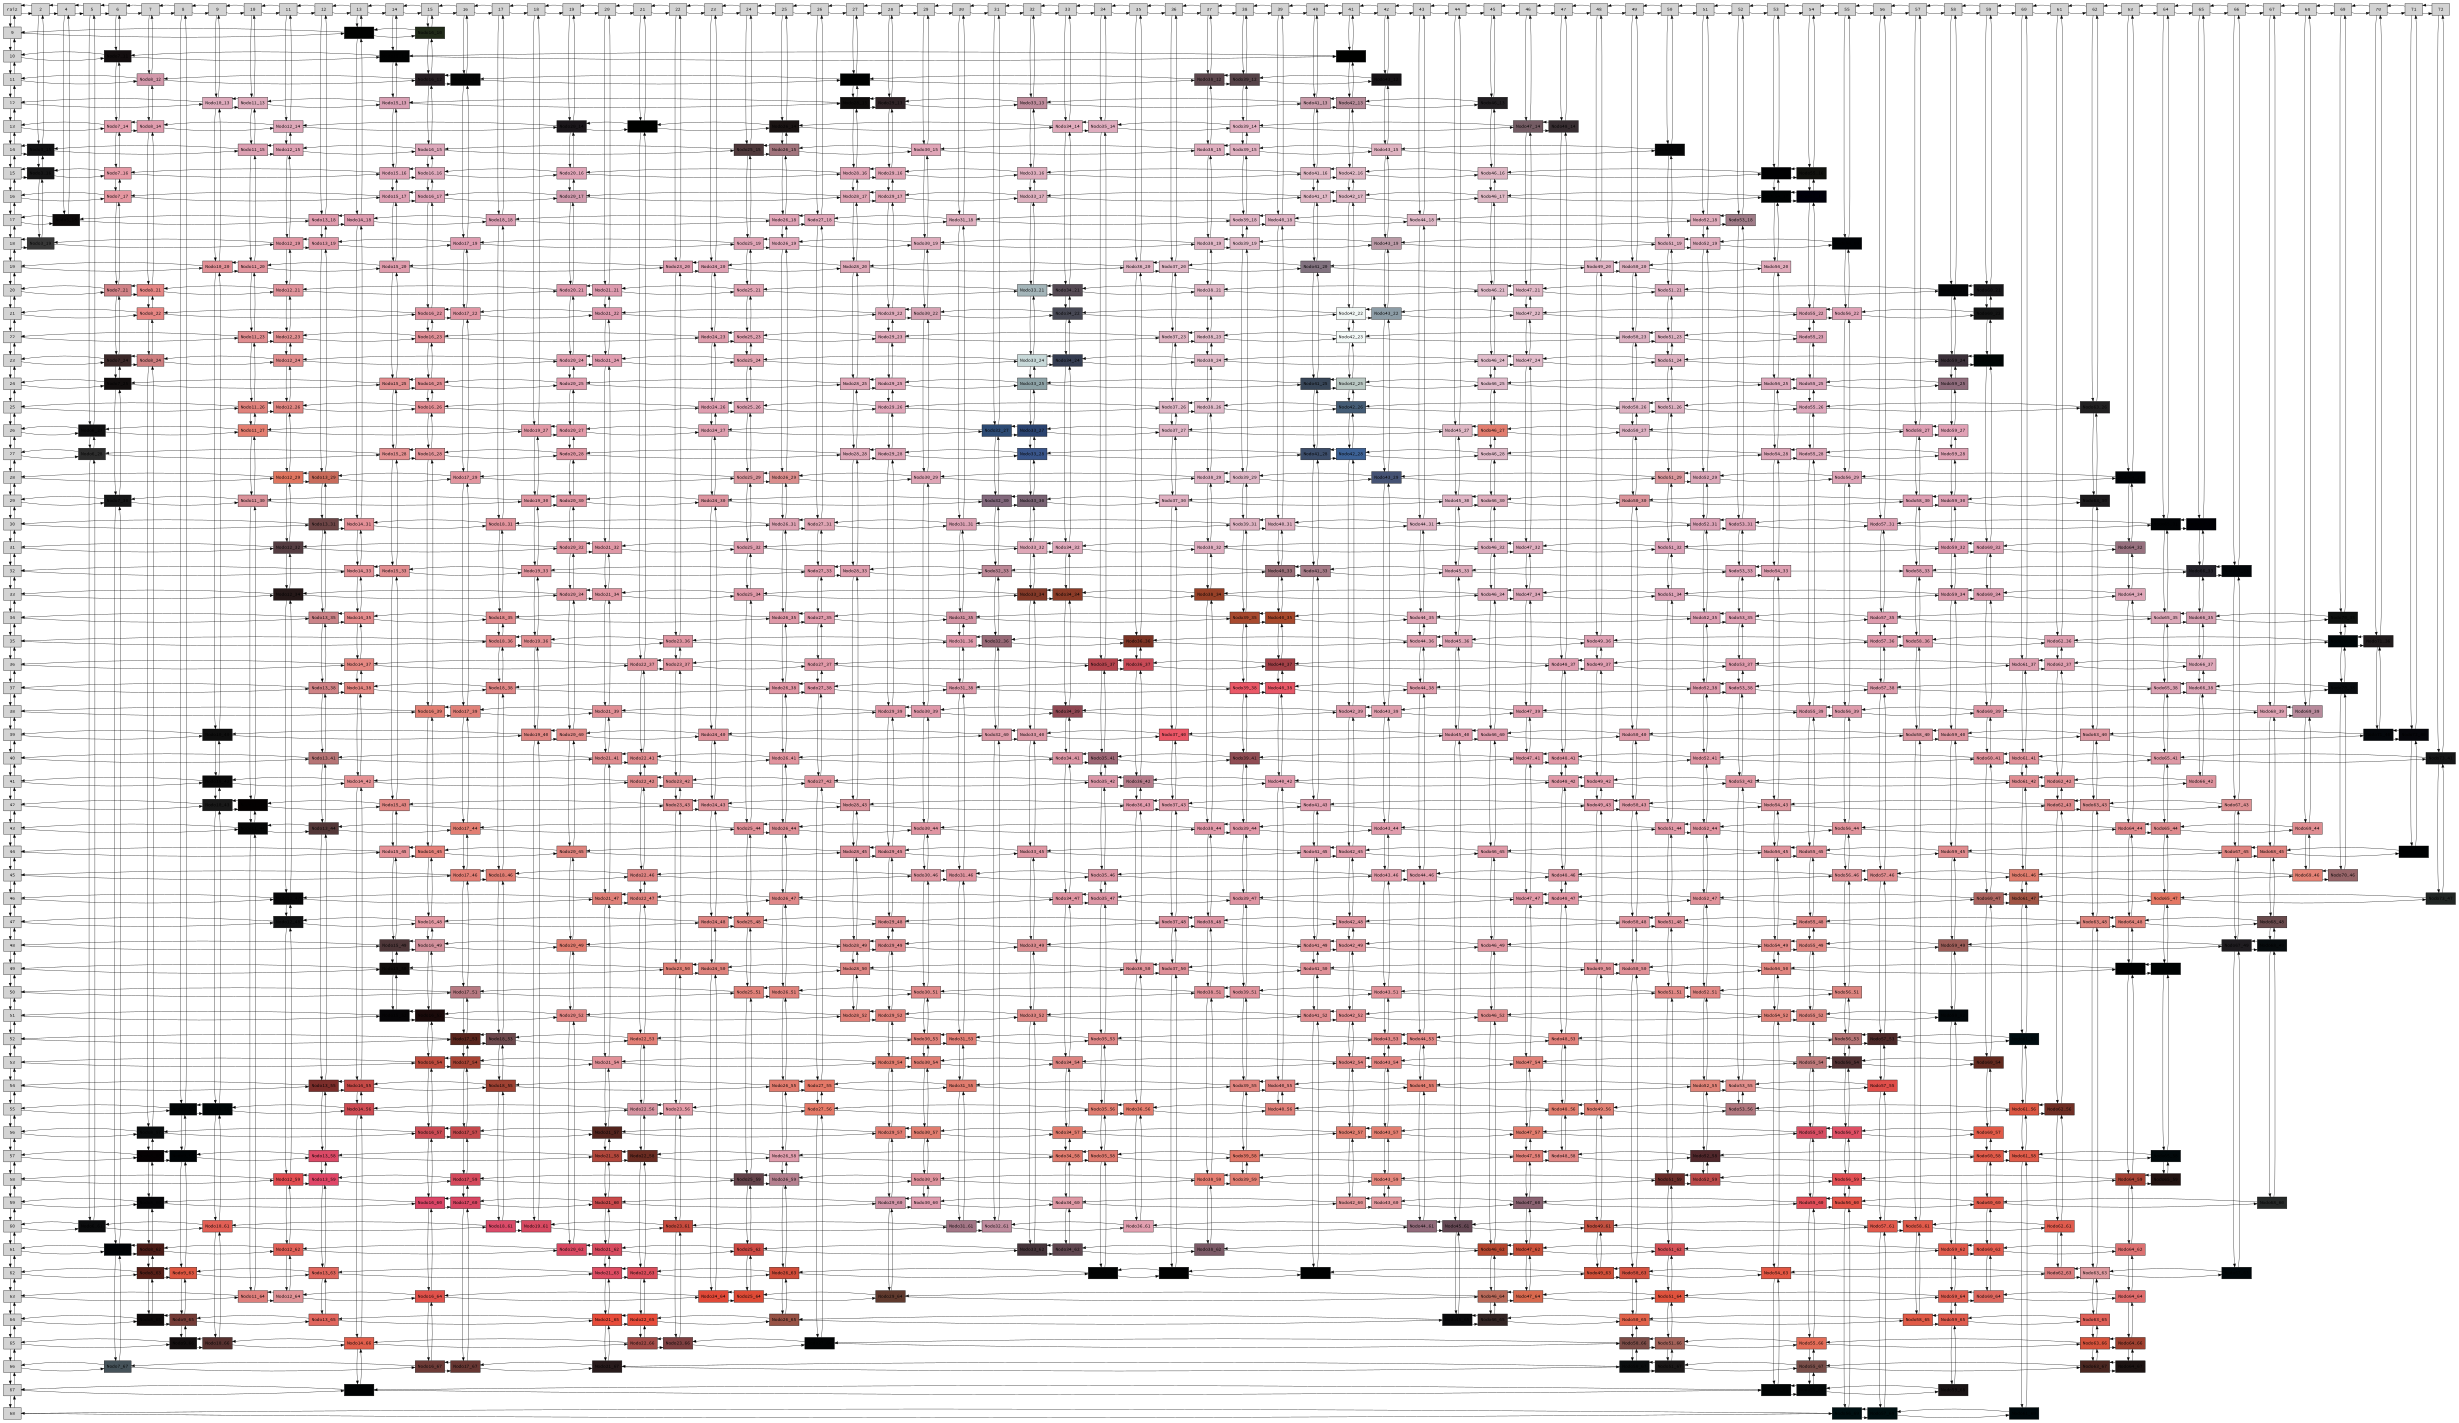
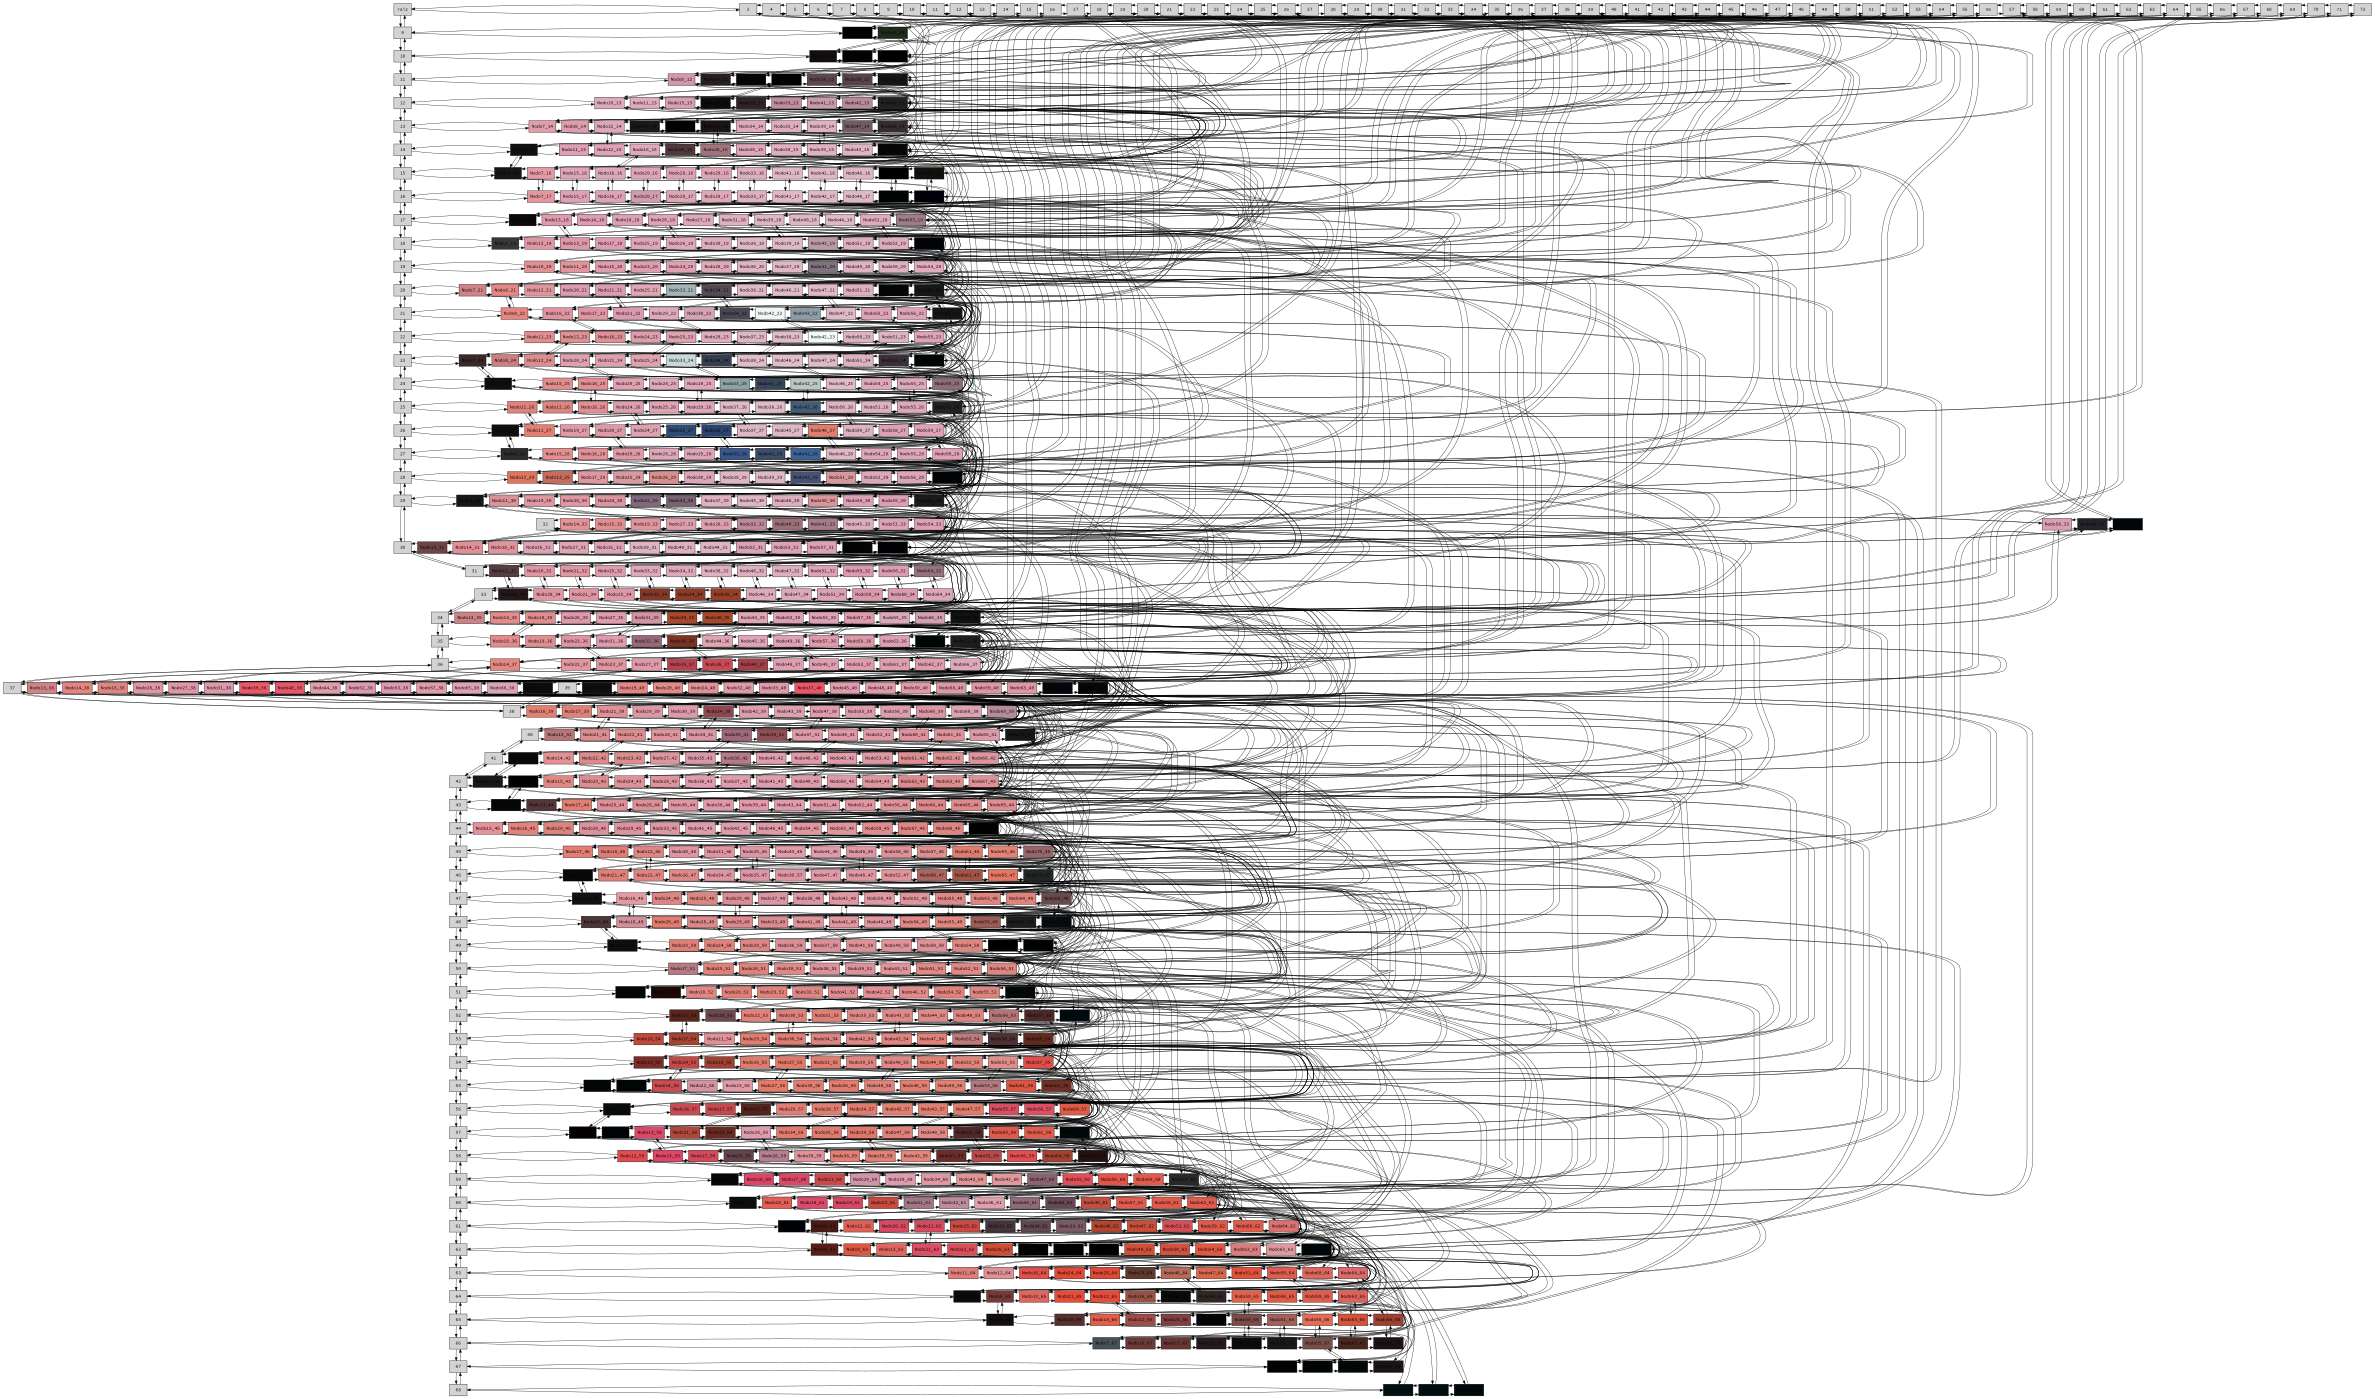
(1969, 552) -> none
(1840, 571) -> (877, 536)
(1462, 707) -> (834, 701)
(1245, 899) -> (790, 875)
